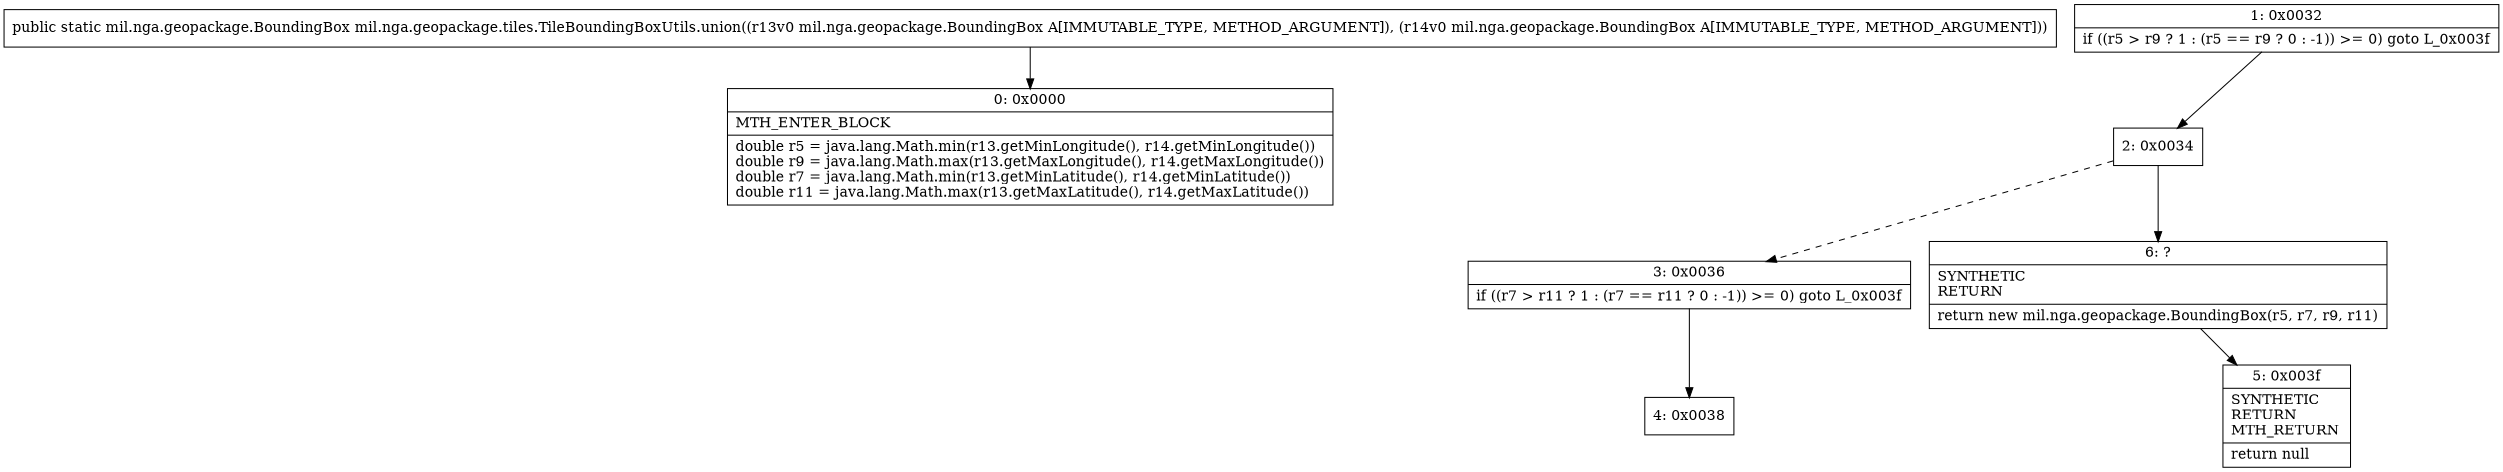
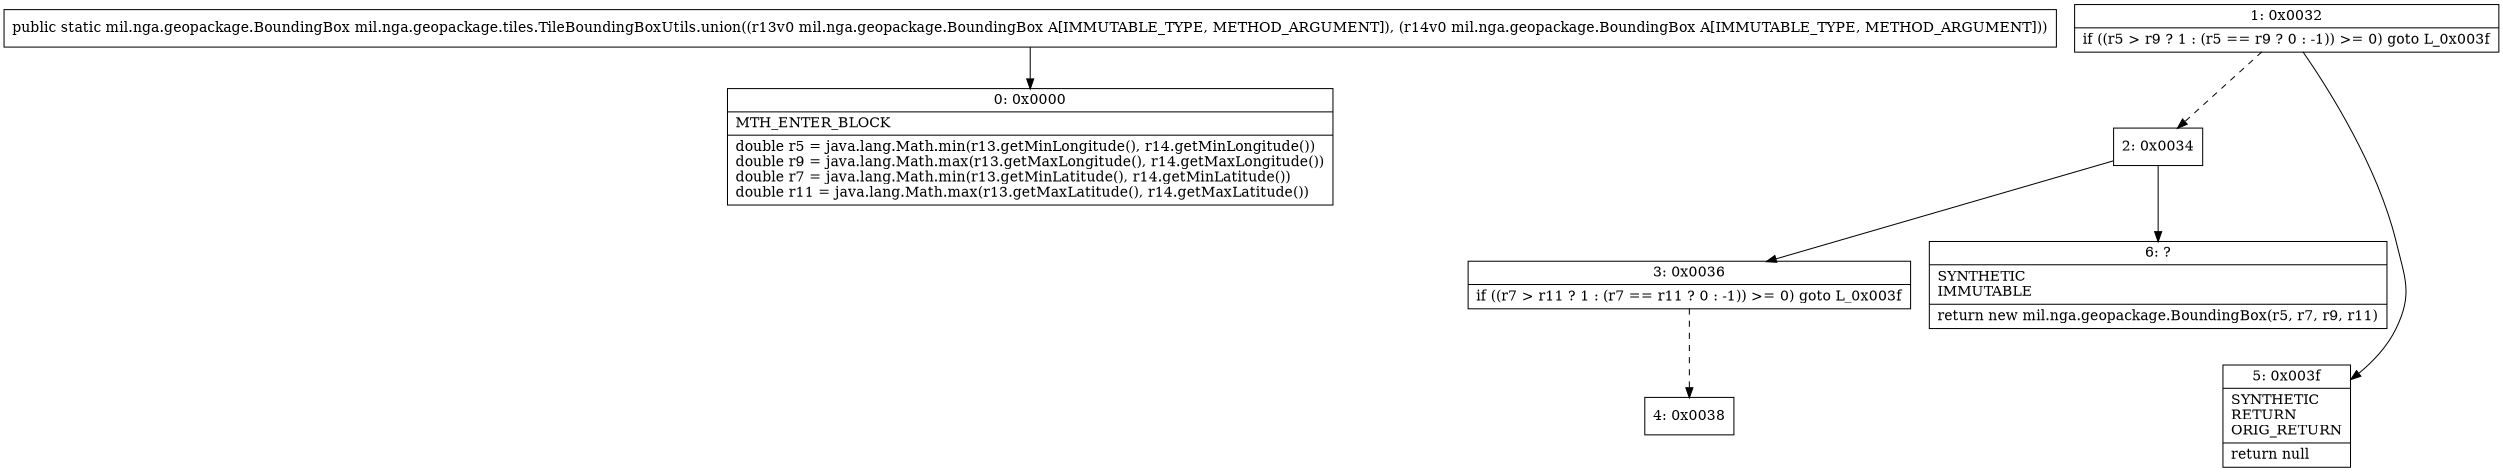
(2223, 87) -> (2223, 87)
(1945, 210) -> (1945, 210)
(1970, 292) -> (1985, 292)
(2215, 343) -> (2387, 211)
(1689, 348) -> (1689, 348)
(2285, 430) -> (2287, 430)
